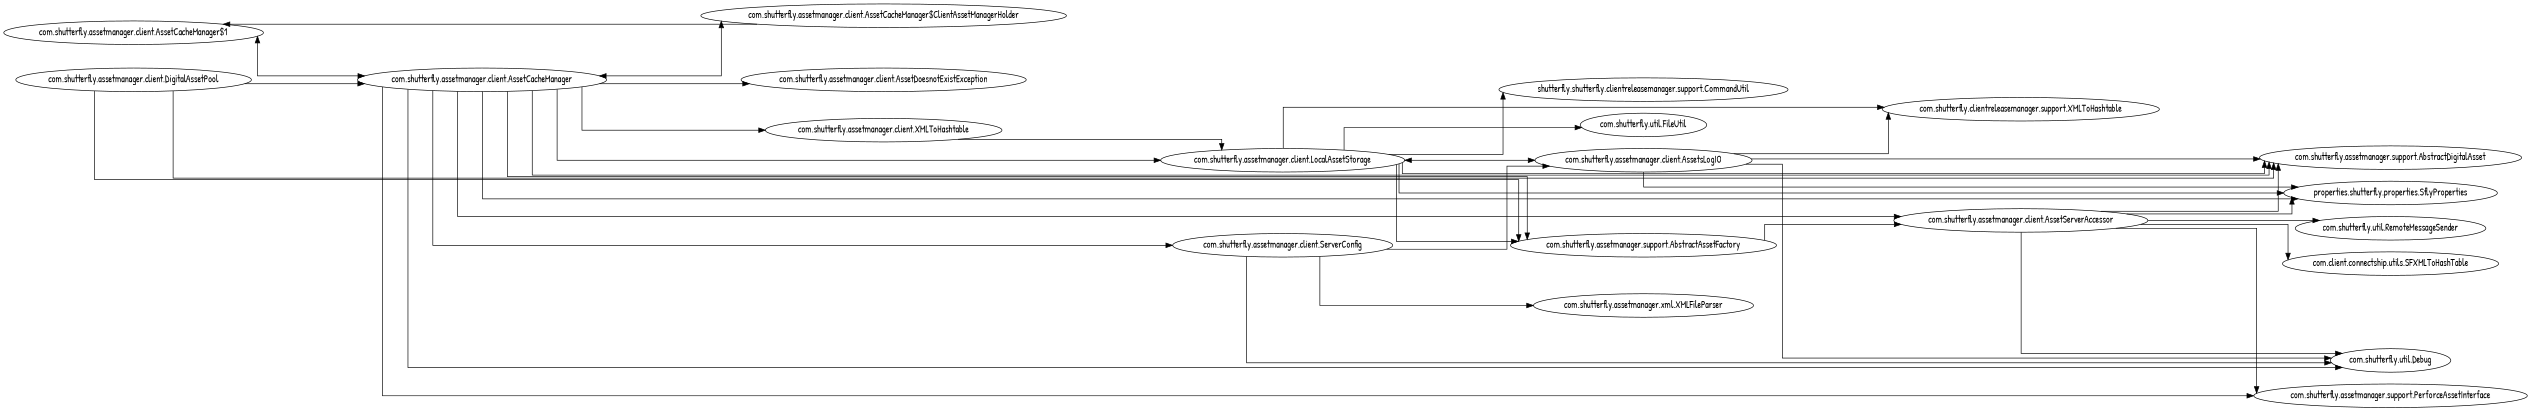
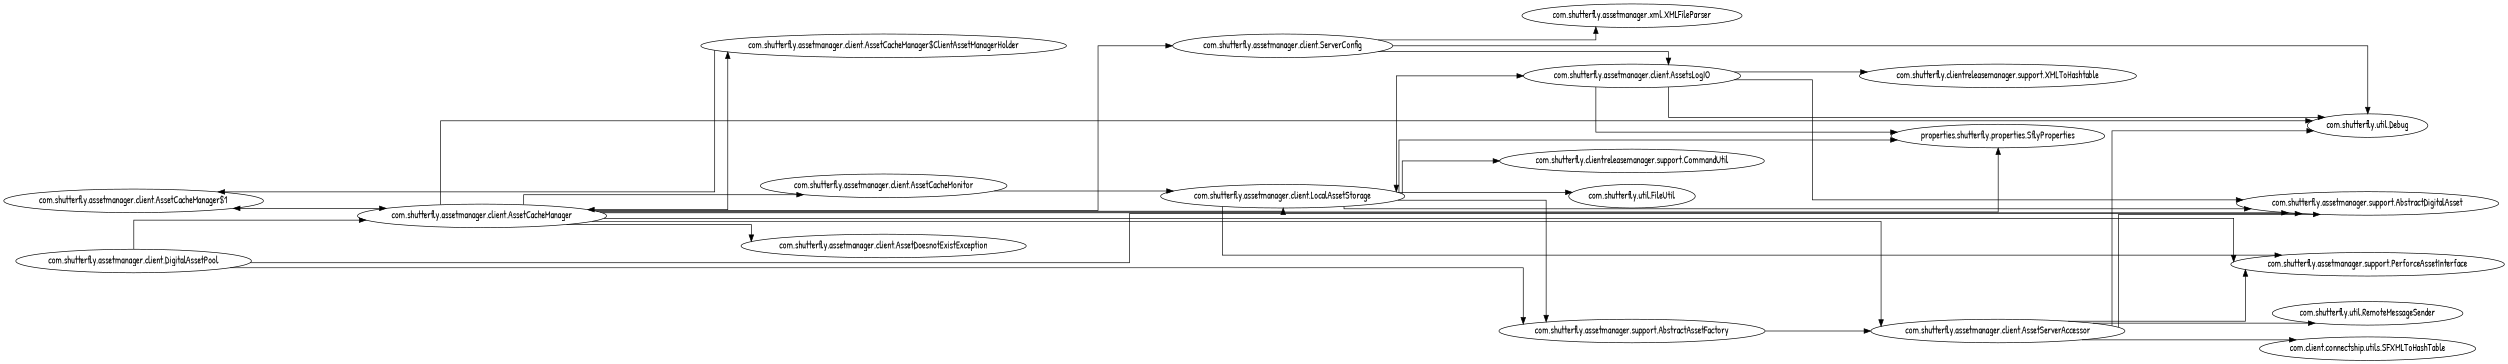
(1643, 90) -> (1632, 161)
(1560, 107) -> (1724, 255)
(884, 130) -> (884, 186)
(1003, 177) -> none
(2214, 214) -> none
